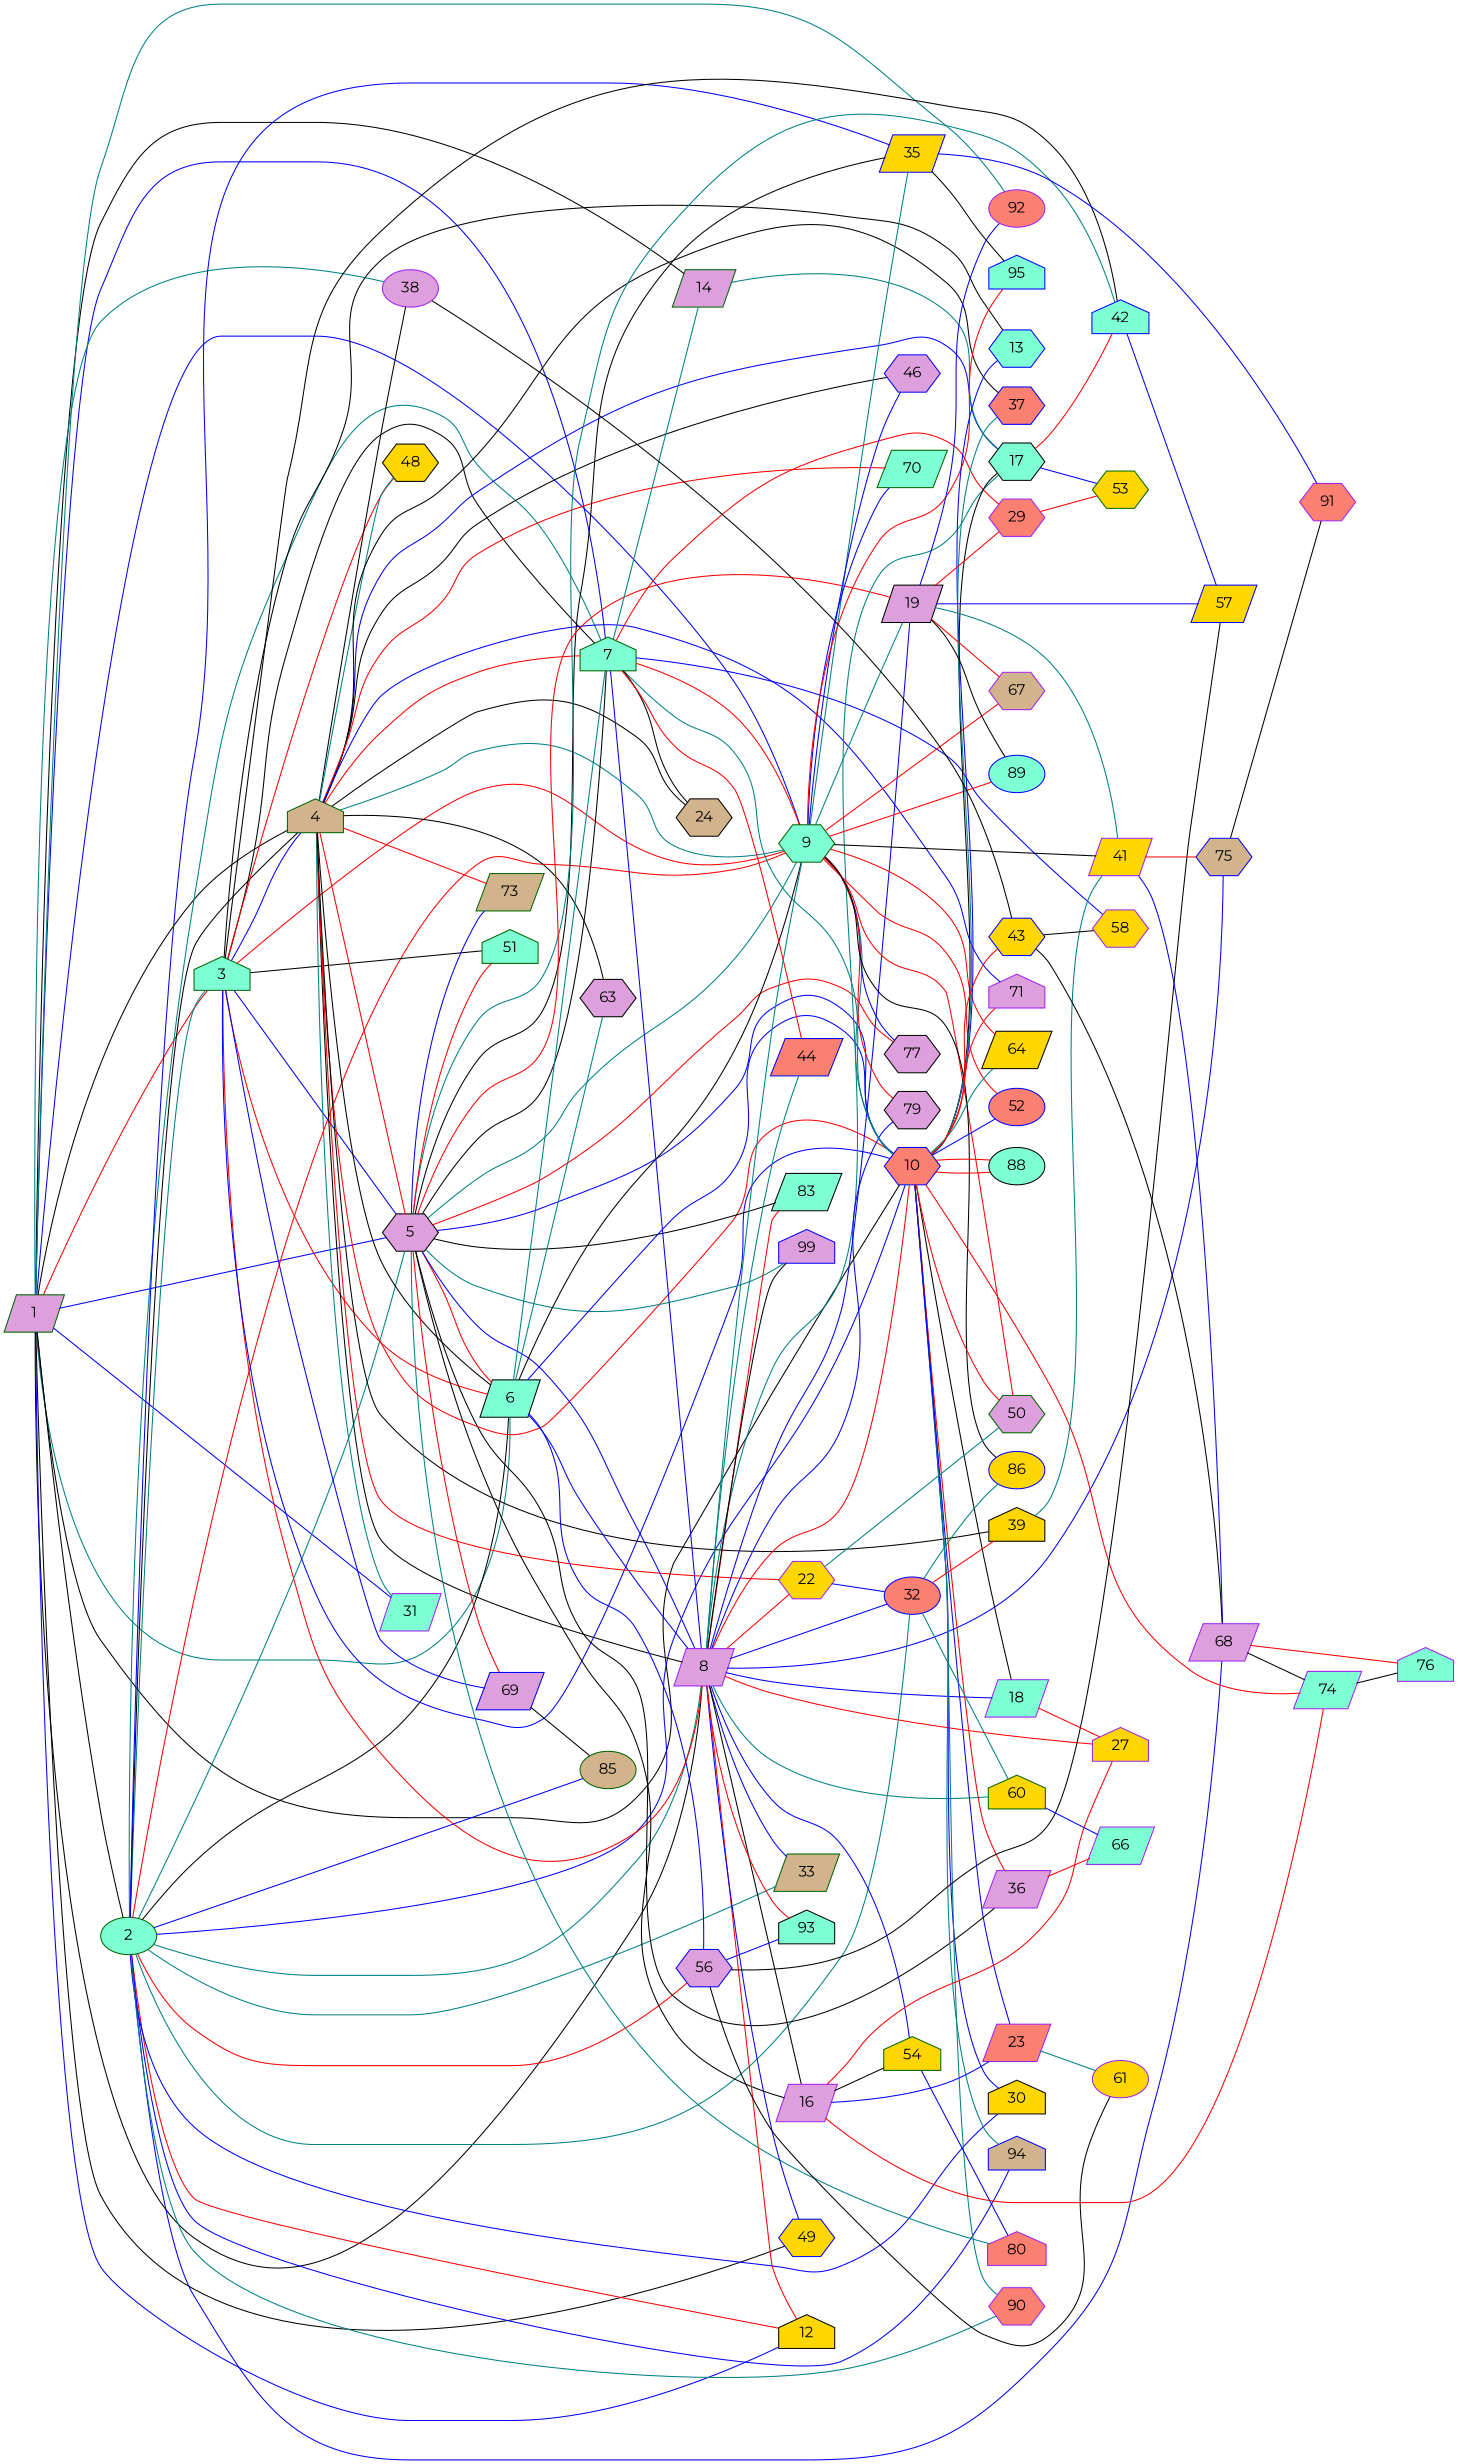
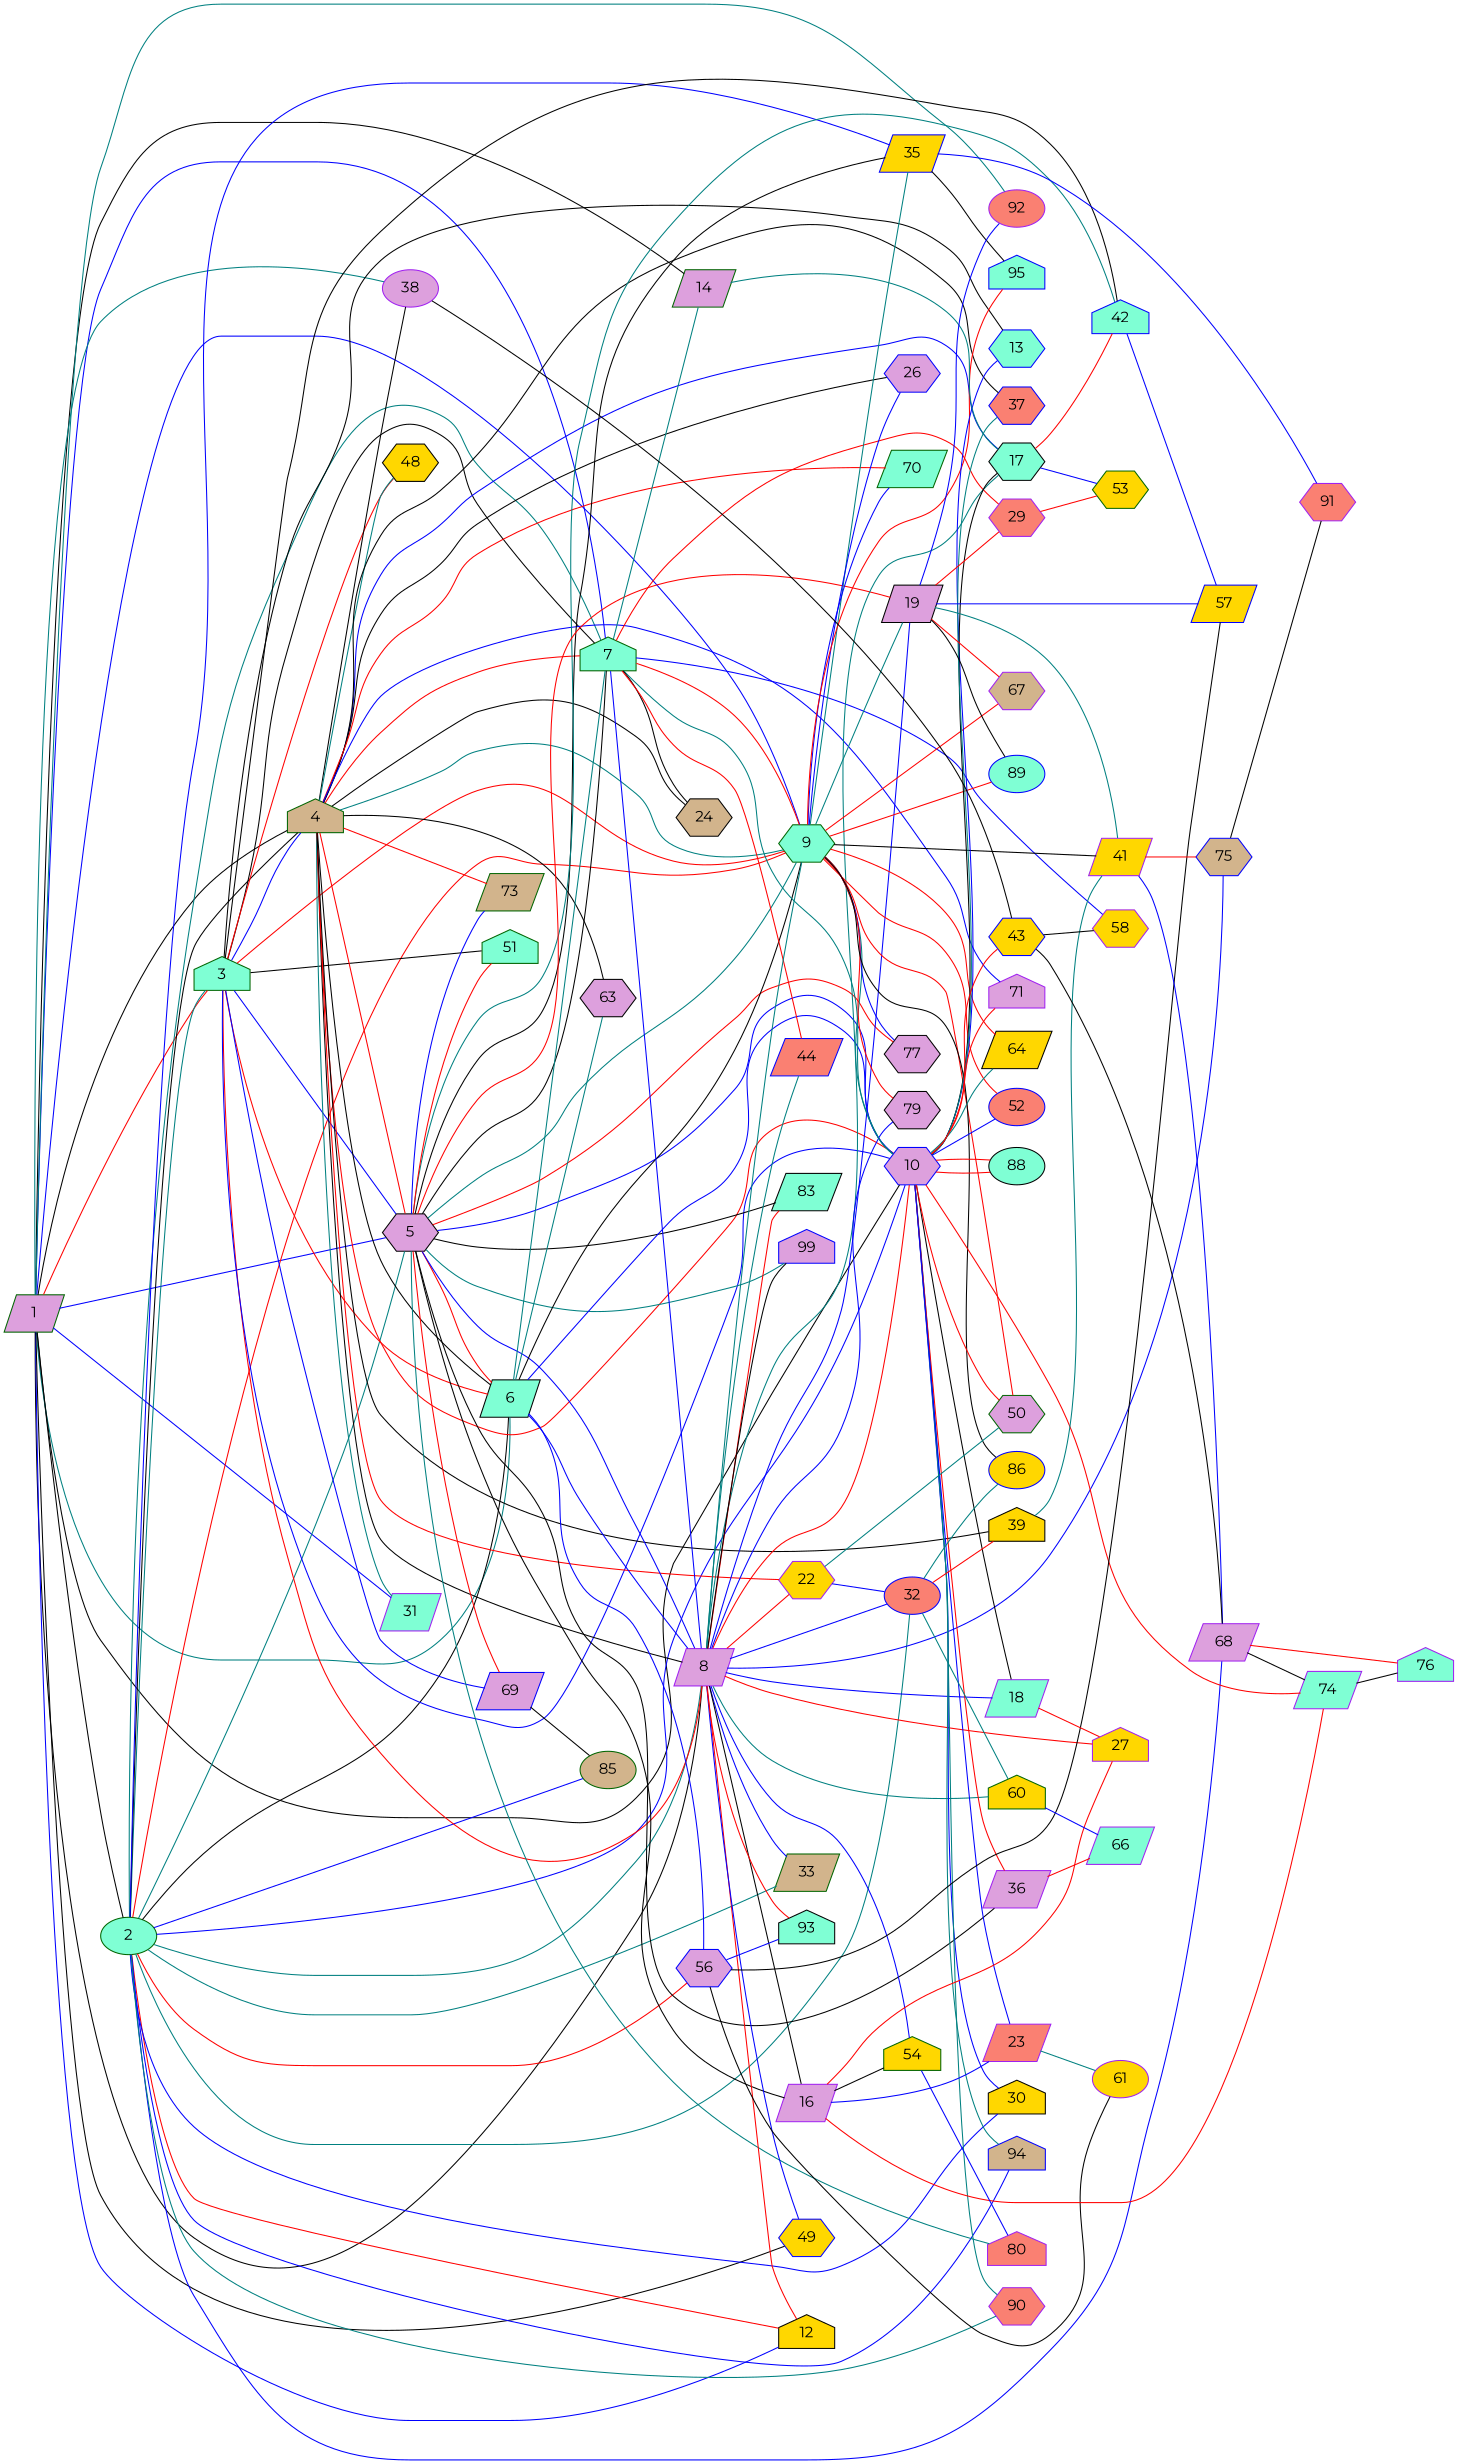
(912, 374) -> (912, 374)
(912, 1166) -> (912, 1166)
